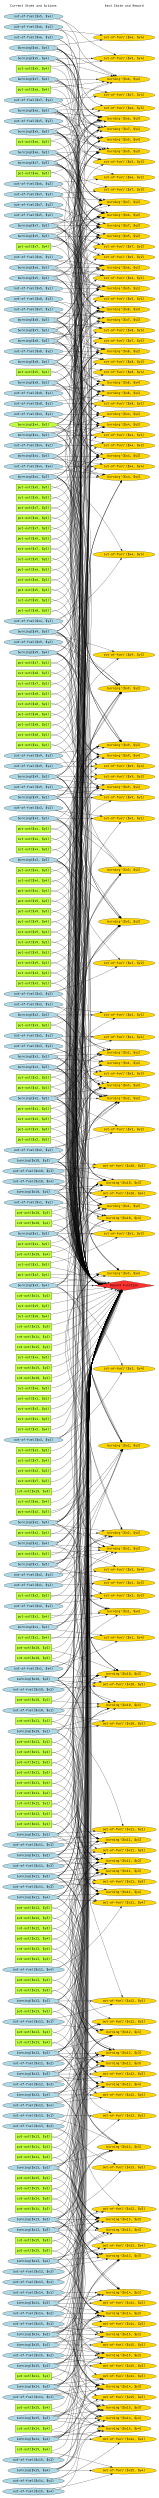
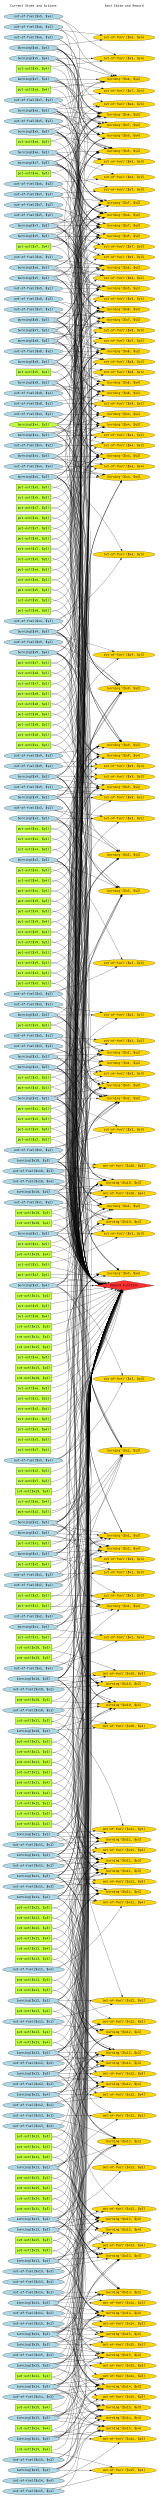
(74, 1559) -> (78, 1541)
